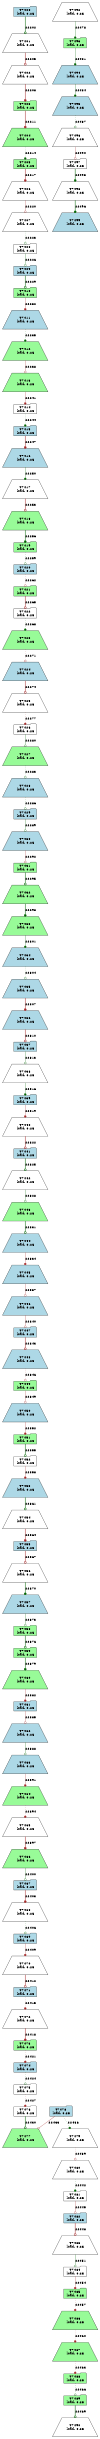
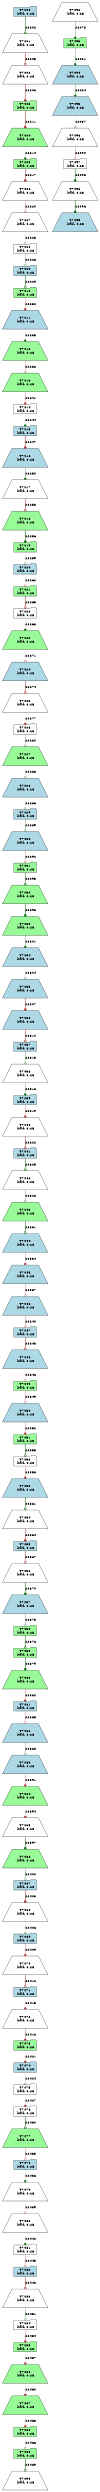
(25, 1842) -> (25, 1842)
(25, 2034) -> (25, 2034)
(47, 2122) -> (25, 2153)
